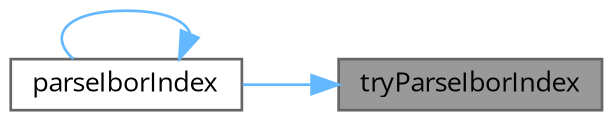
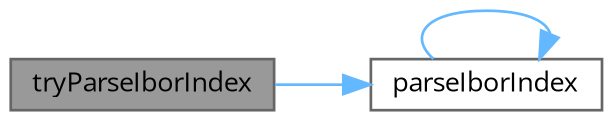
(277, 85) -> (309, 85)
